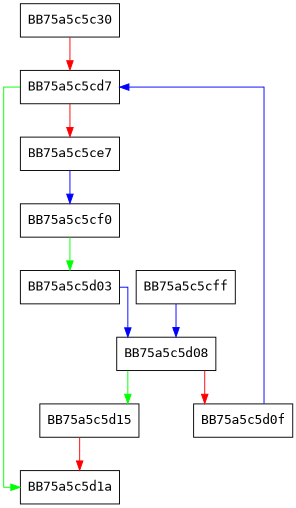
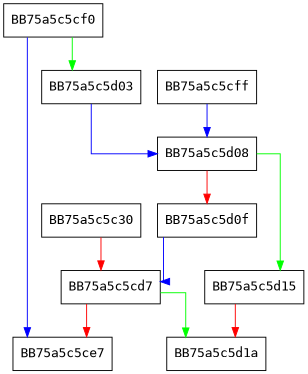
(70, 182) -> (27, 183)
